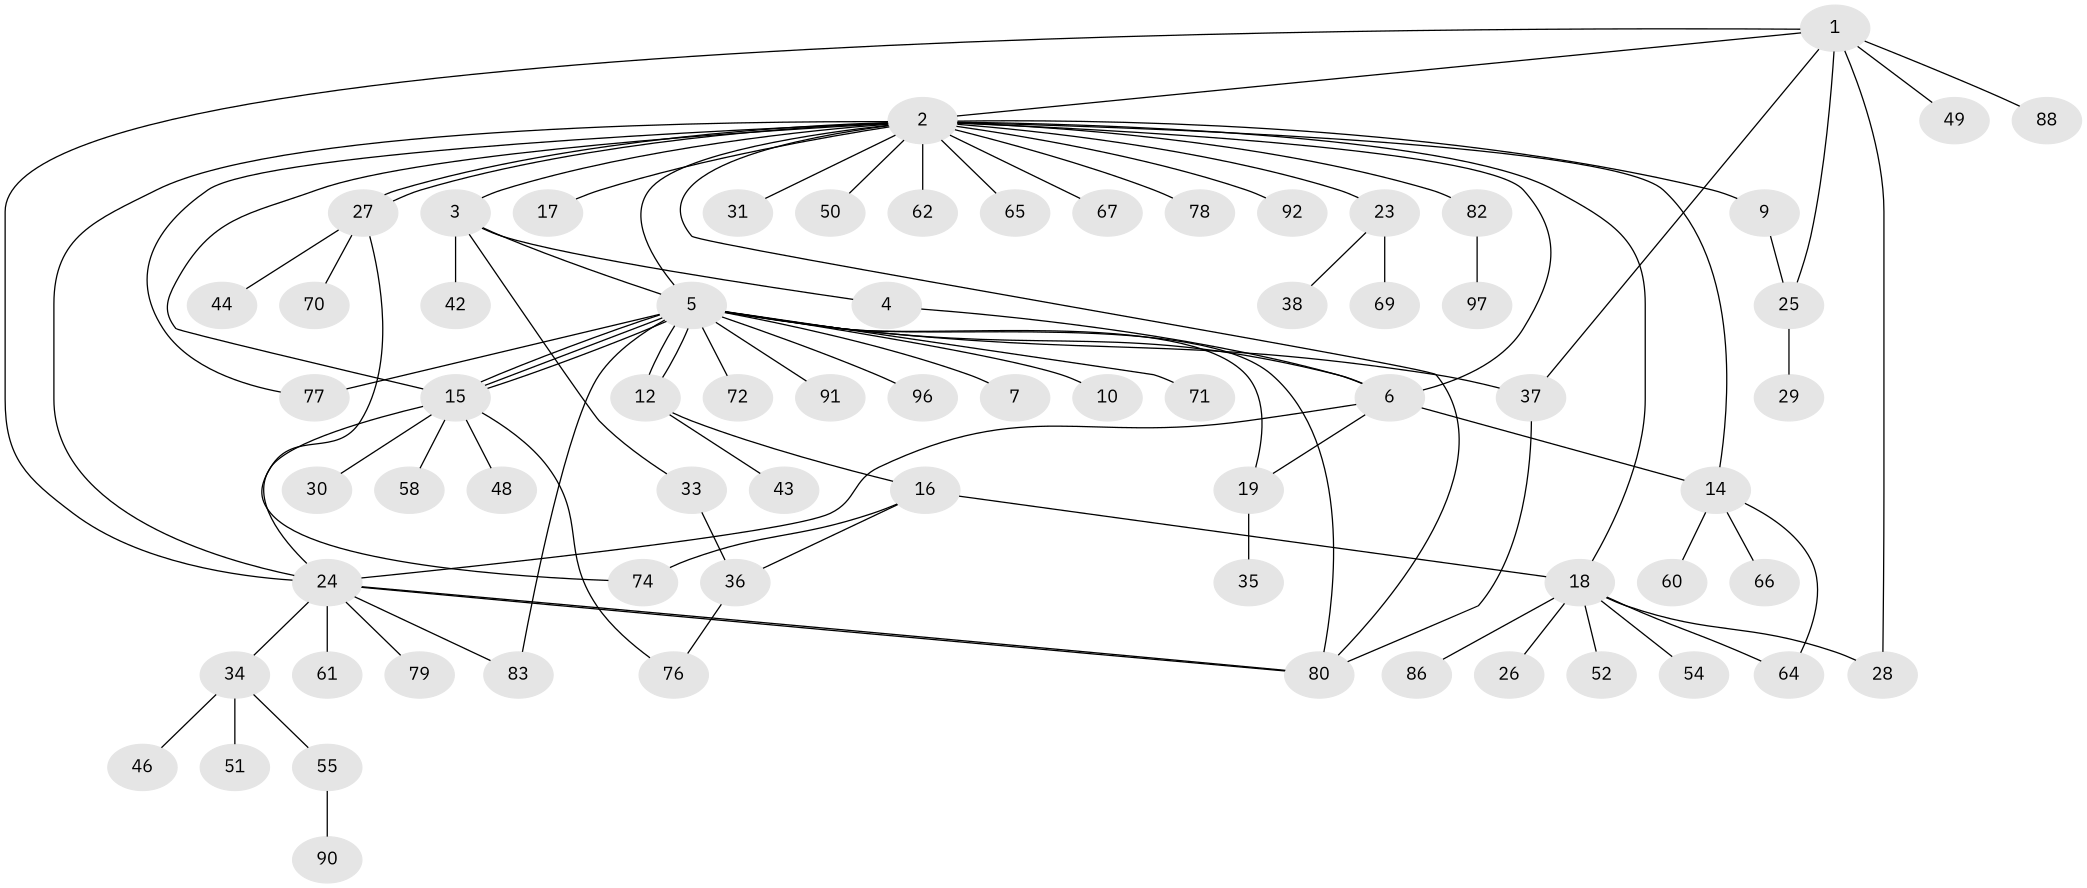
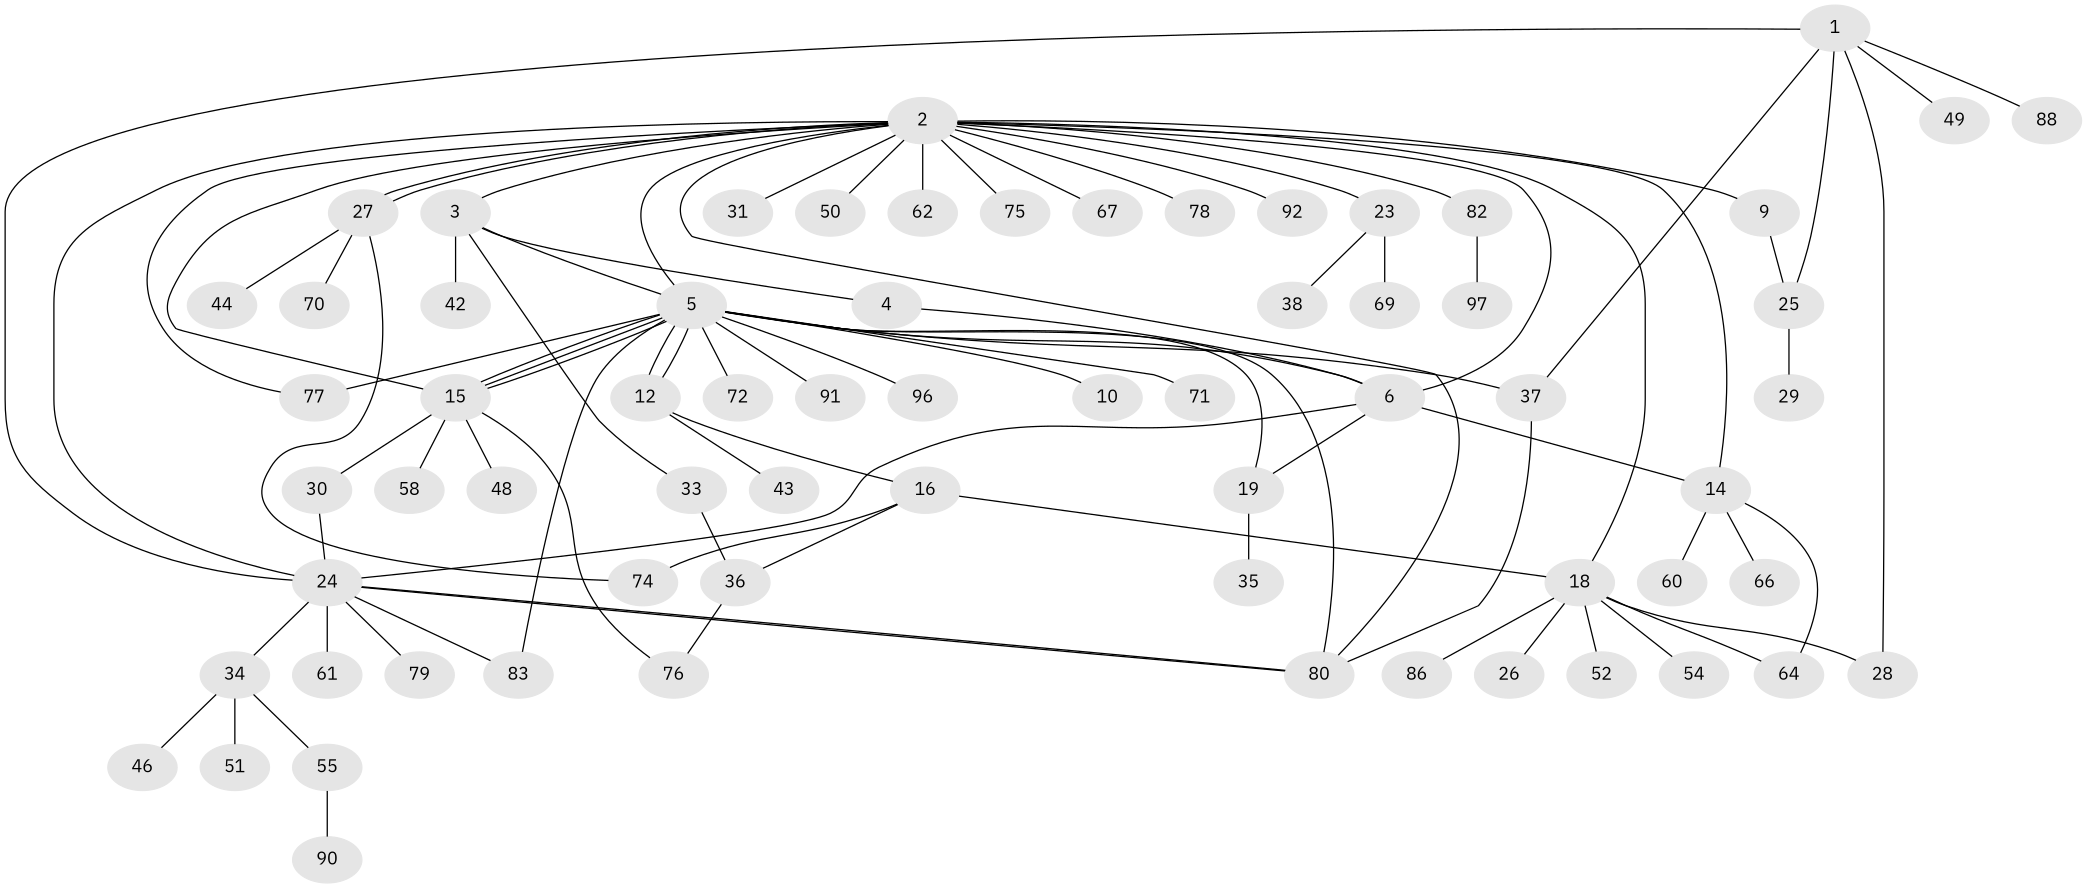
(1379, 74) -> none
(548, 213) -> none
(1015, 213) -> (1015, 213)
(1015, 398) -> none
(330, 434) -> (322, 533)
